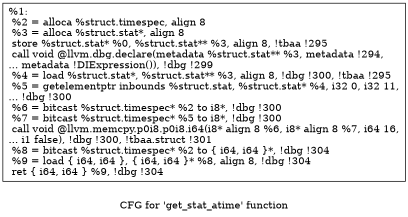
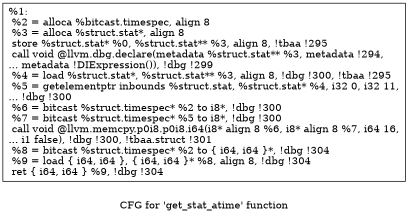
(107, 22) -> (109, 22)
